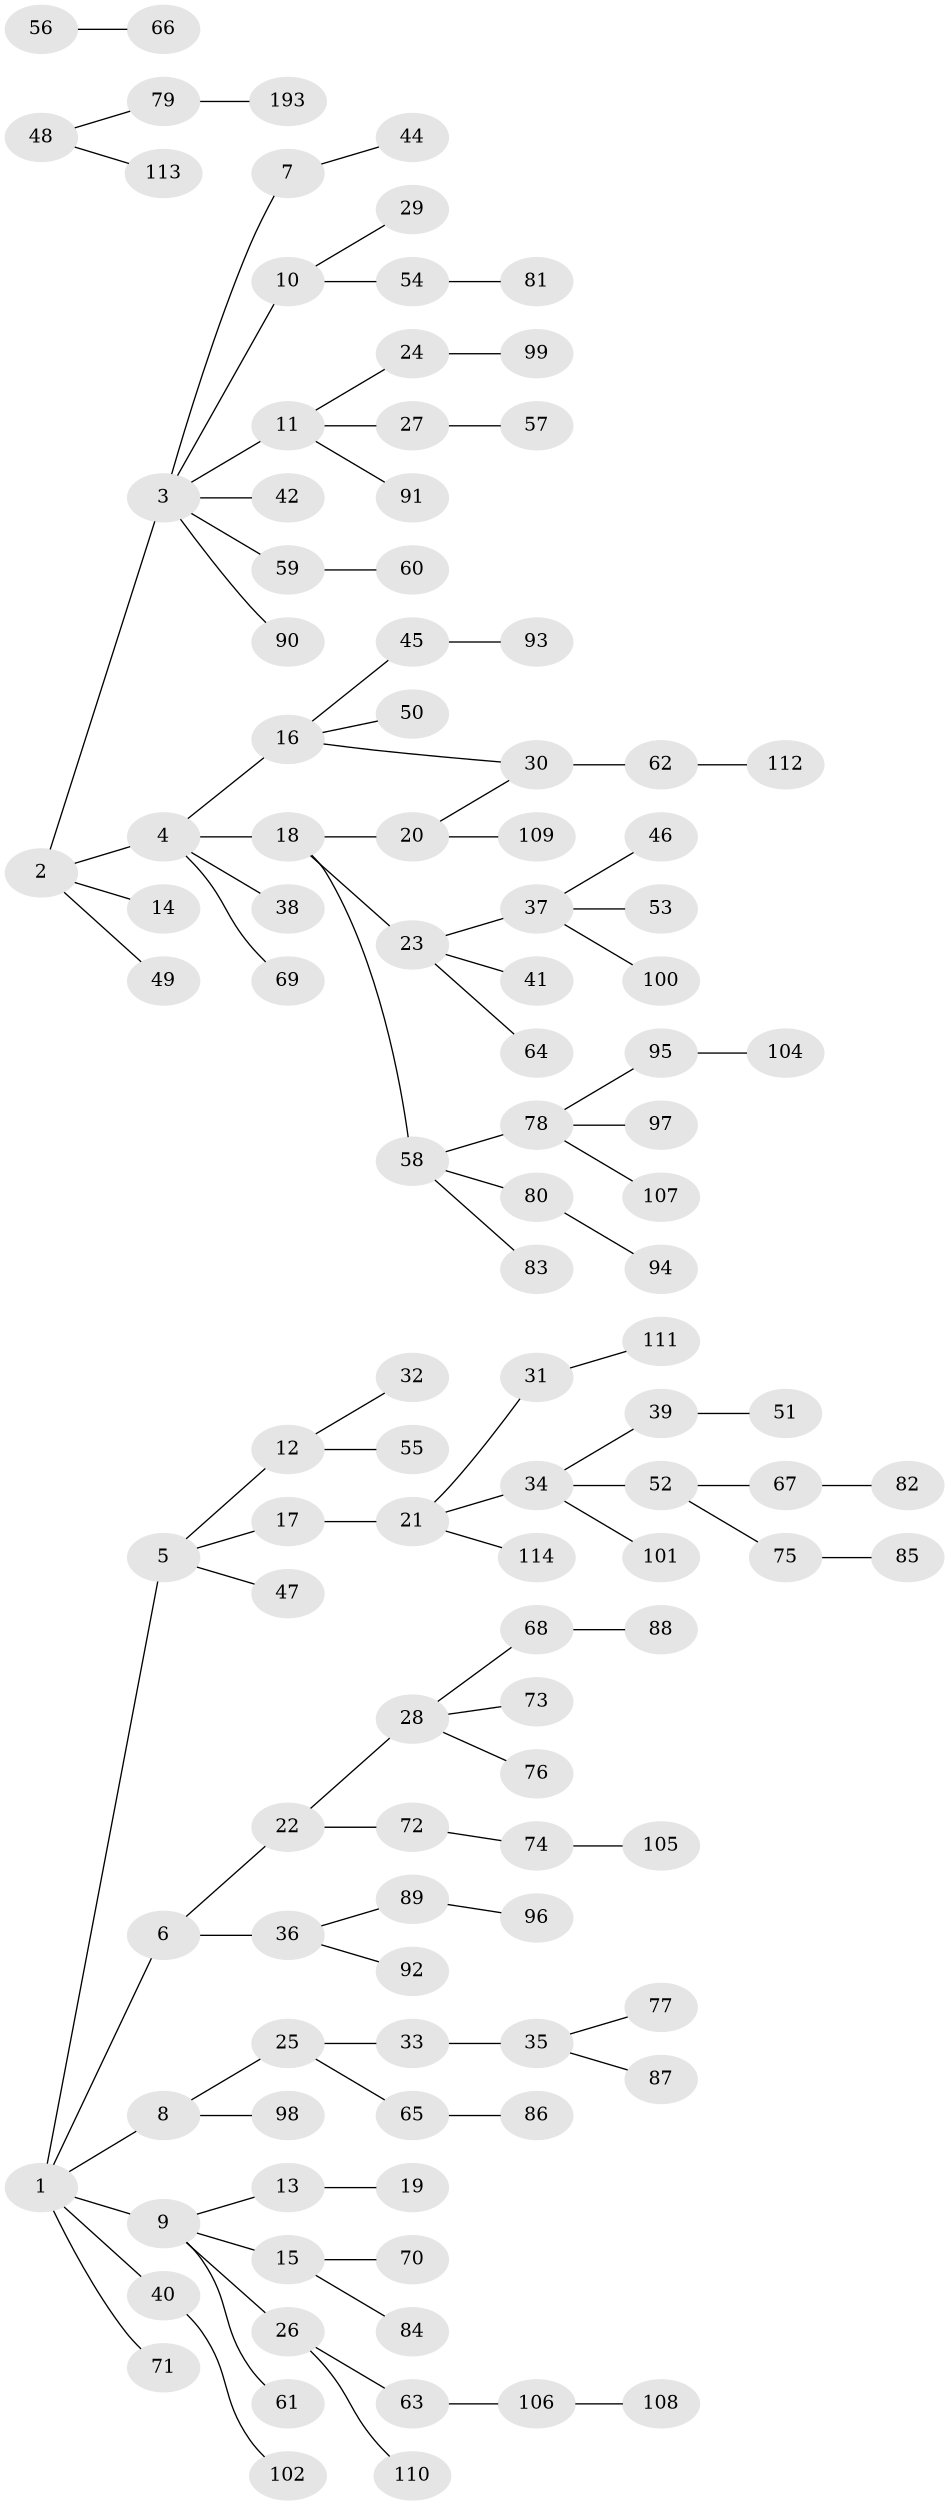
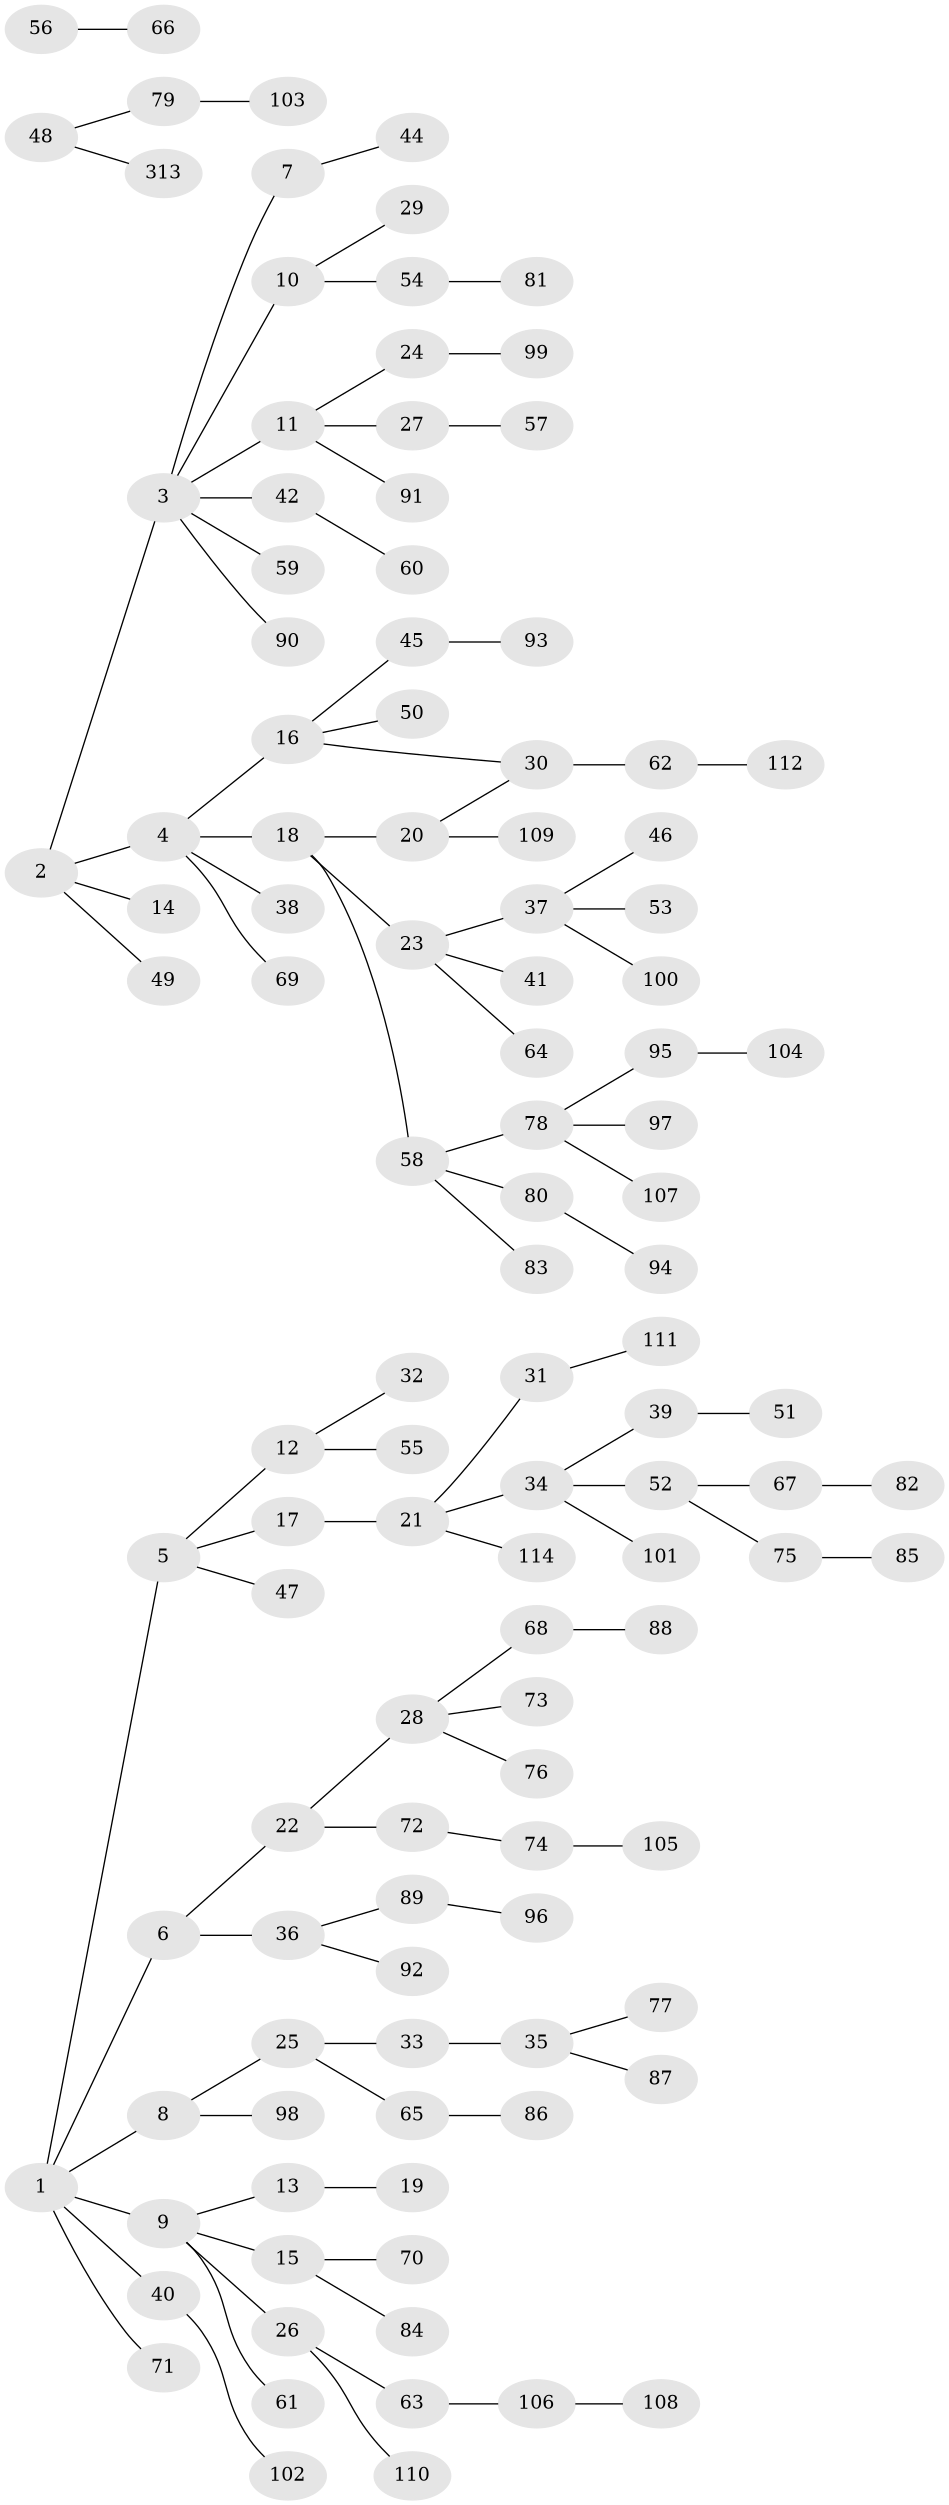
(288, 101) -> (288, 101)
(164, 174) -> (164, 174)
(350, 570) -> (350, 534)
